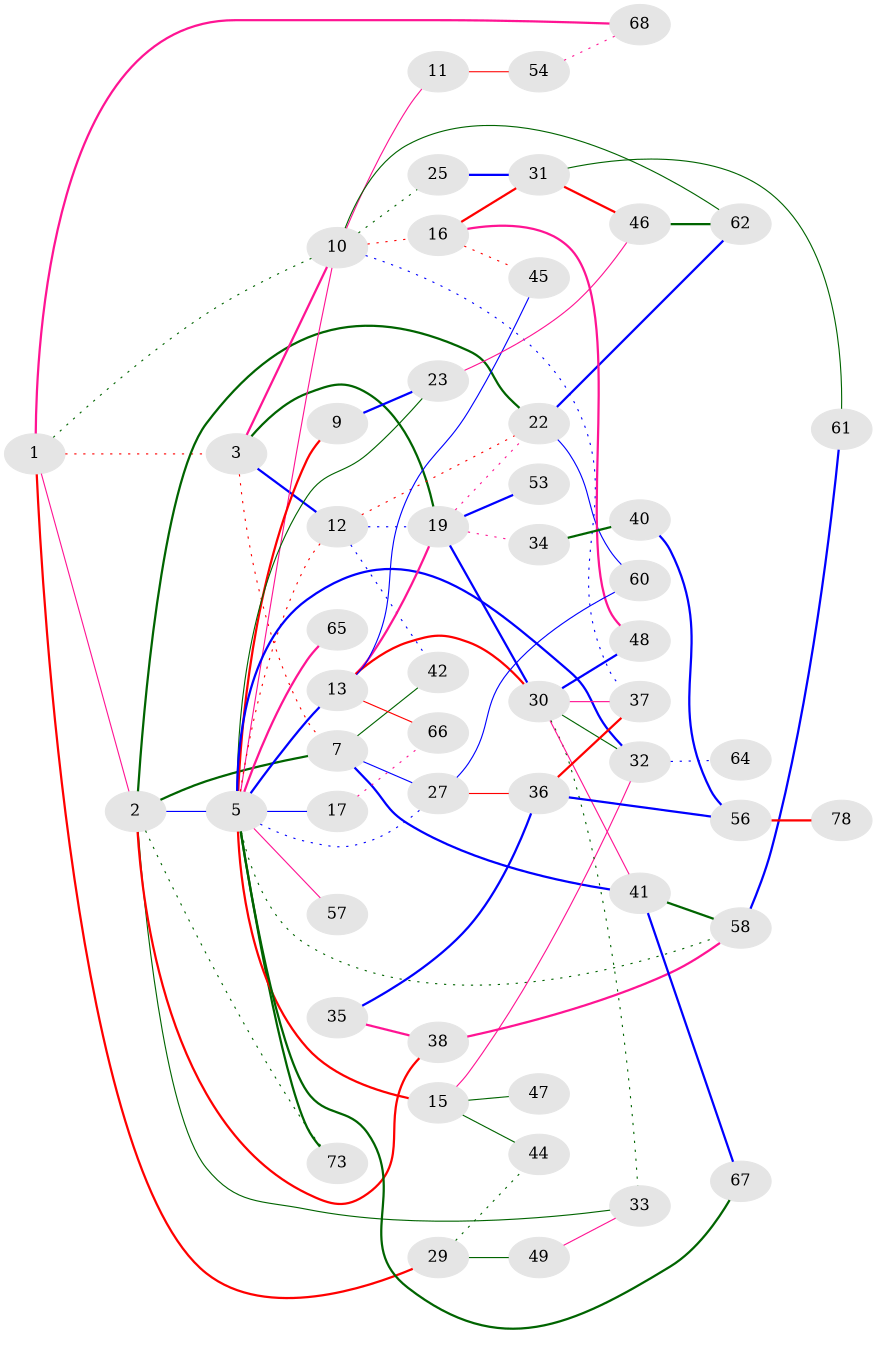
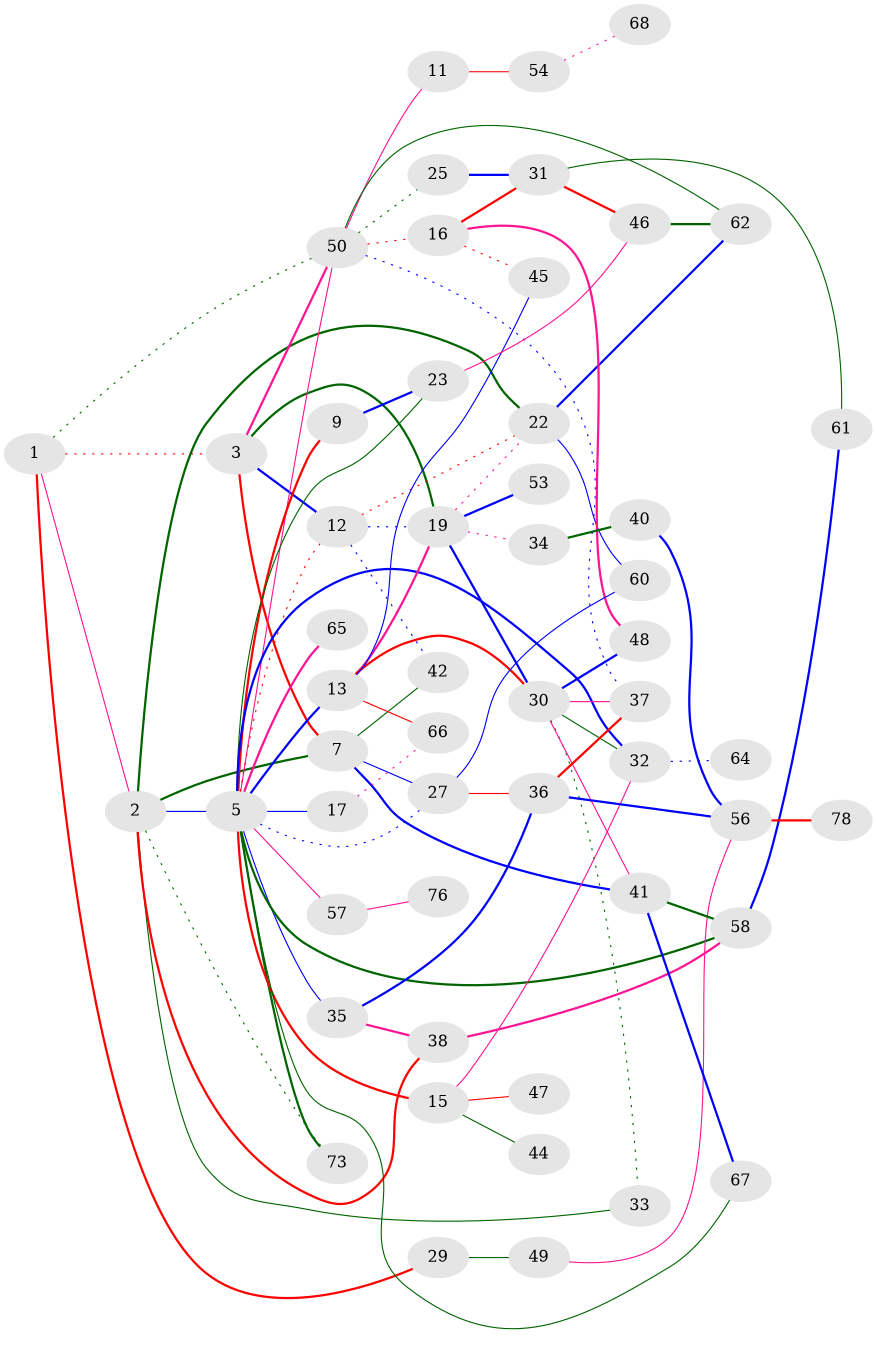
(173, 35) -> none
(337, 248) -> (337, 248)
(257, 583) -> (257, 583)
none -> (438, 897)
none -> (283, 936)
(443, 983) -> (443, 983)
(489, 1098) -> (489, 1098)
(489, 1206) -> none
(382, 1229) -> (382, 1229)
(590, 1232) -> (702, 1106)
